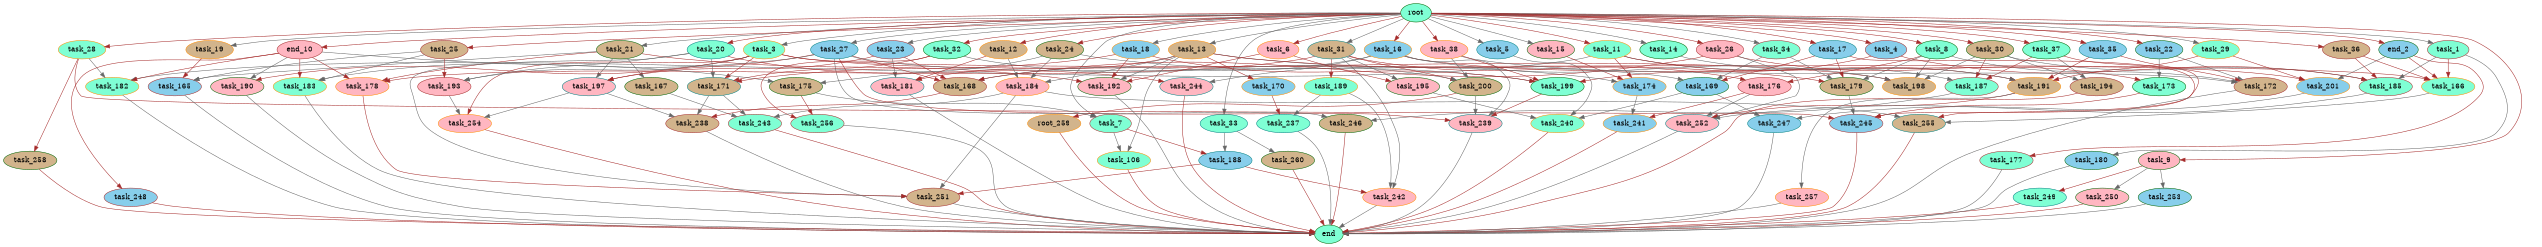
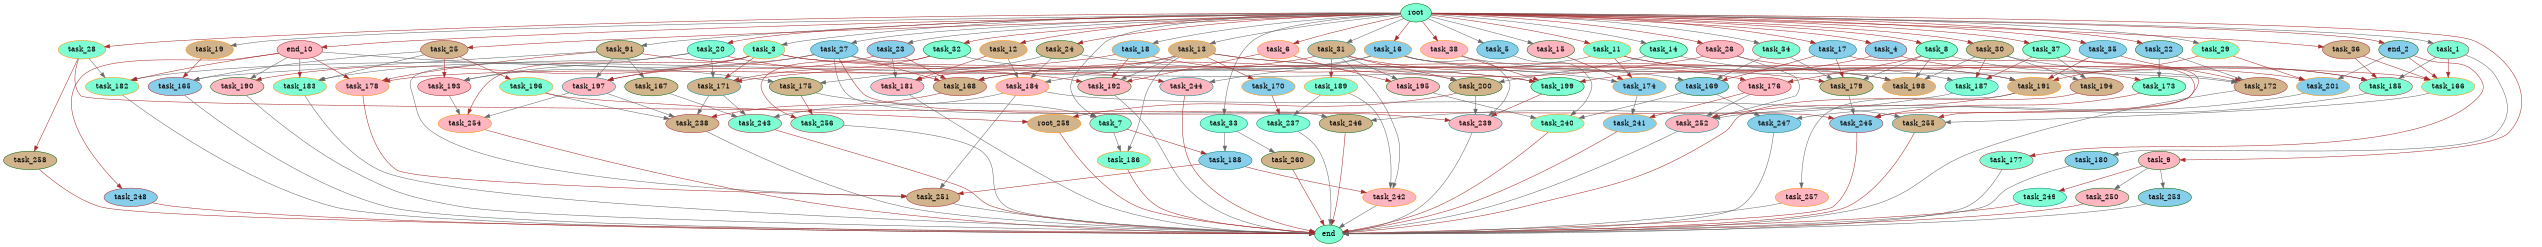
(620, 50) -> (620, 50)
(1458, 66) -> (1575, 70)
none -> (526, 87)
(1972, 87) -> (1972, 87)
(1124, 160) -> (1124, 160)
